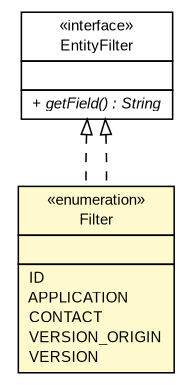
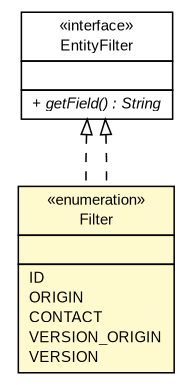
(79, 298) -> (57, 298)
